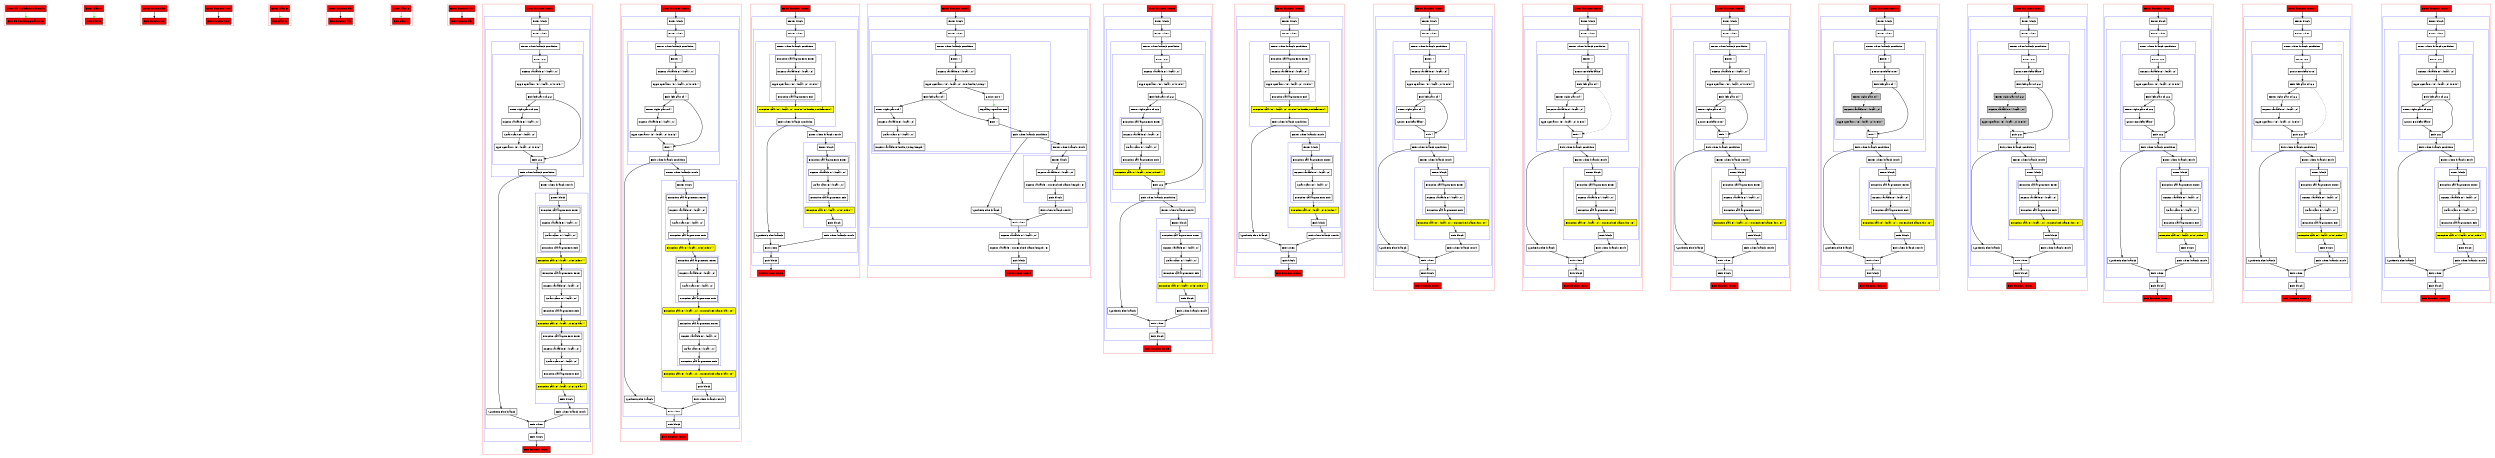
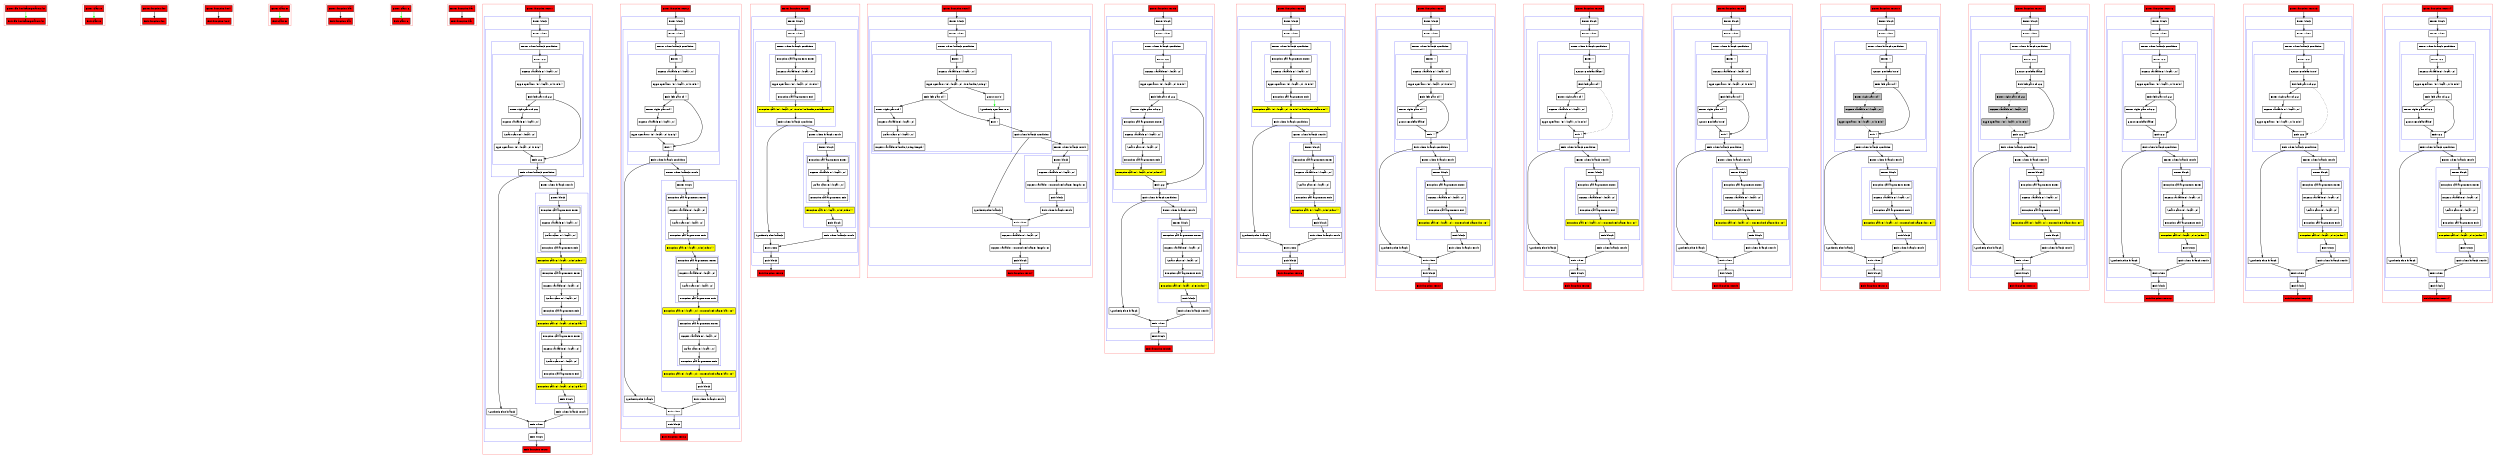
(994, 109) -> (995, 109)
